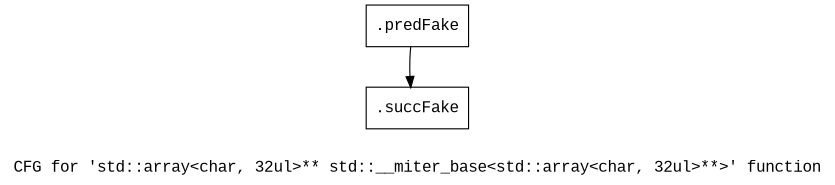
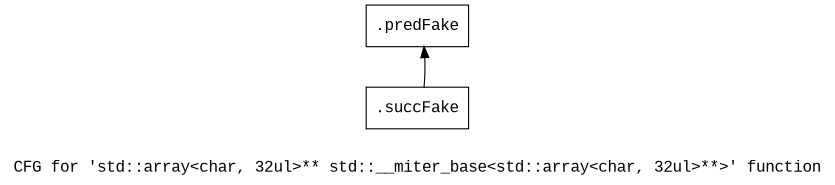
(410, 61) -> (425, 73)
